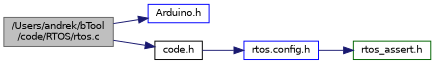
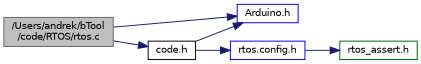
none -> (215, 34)
